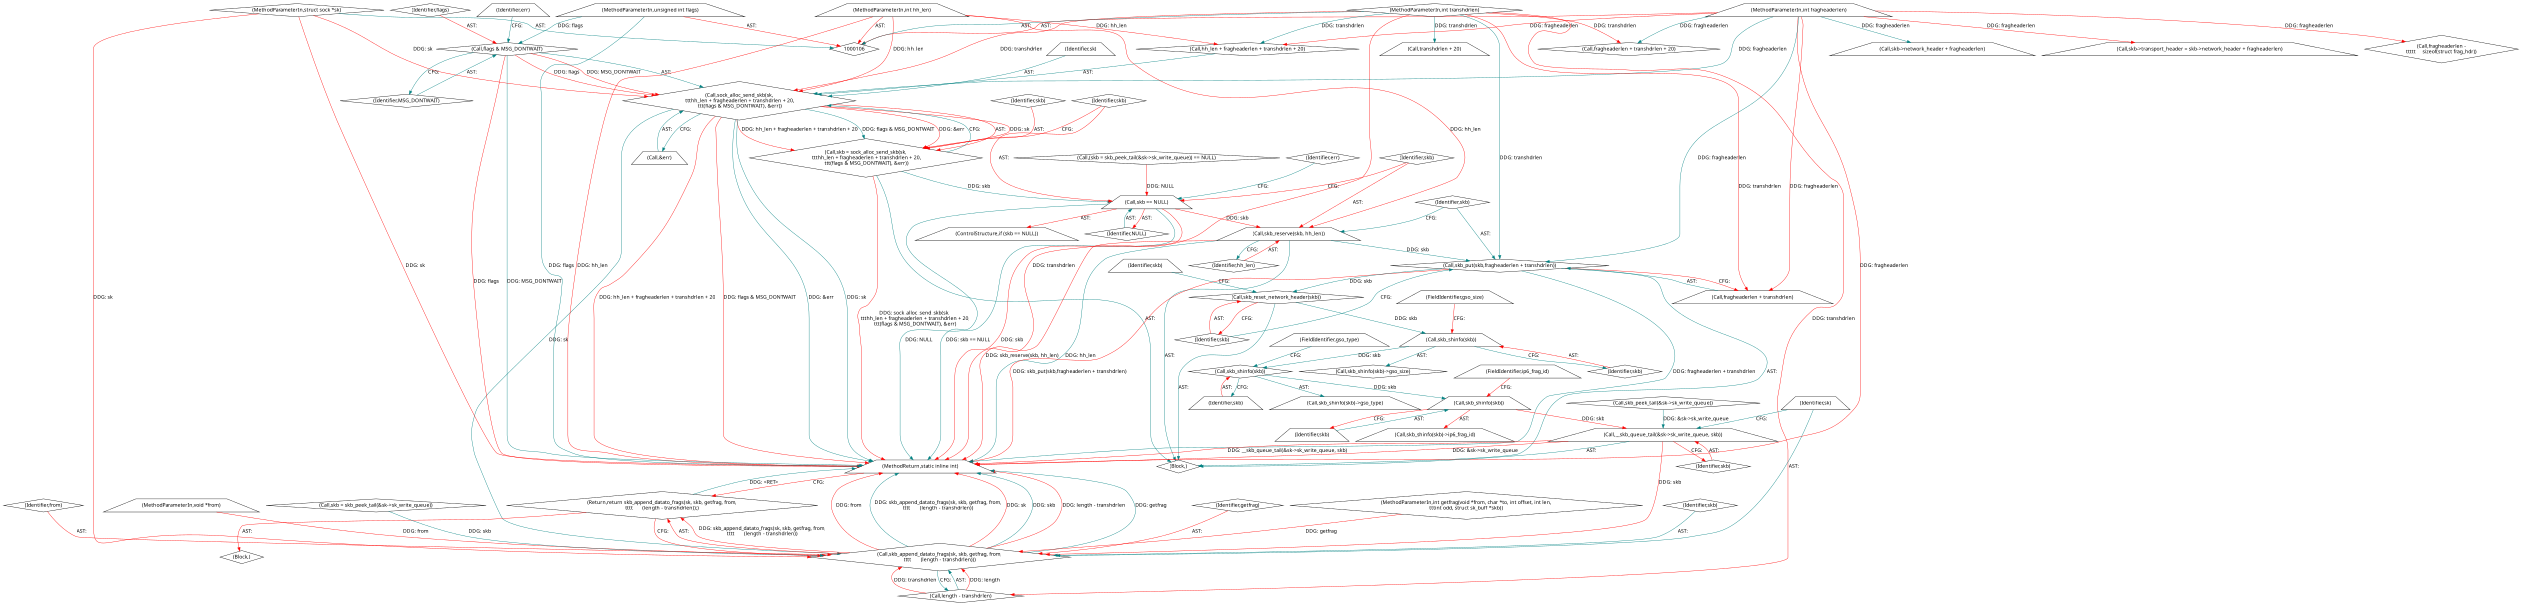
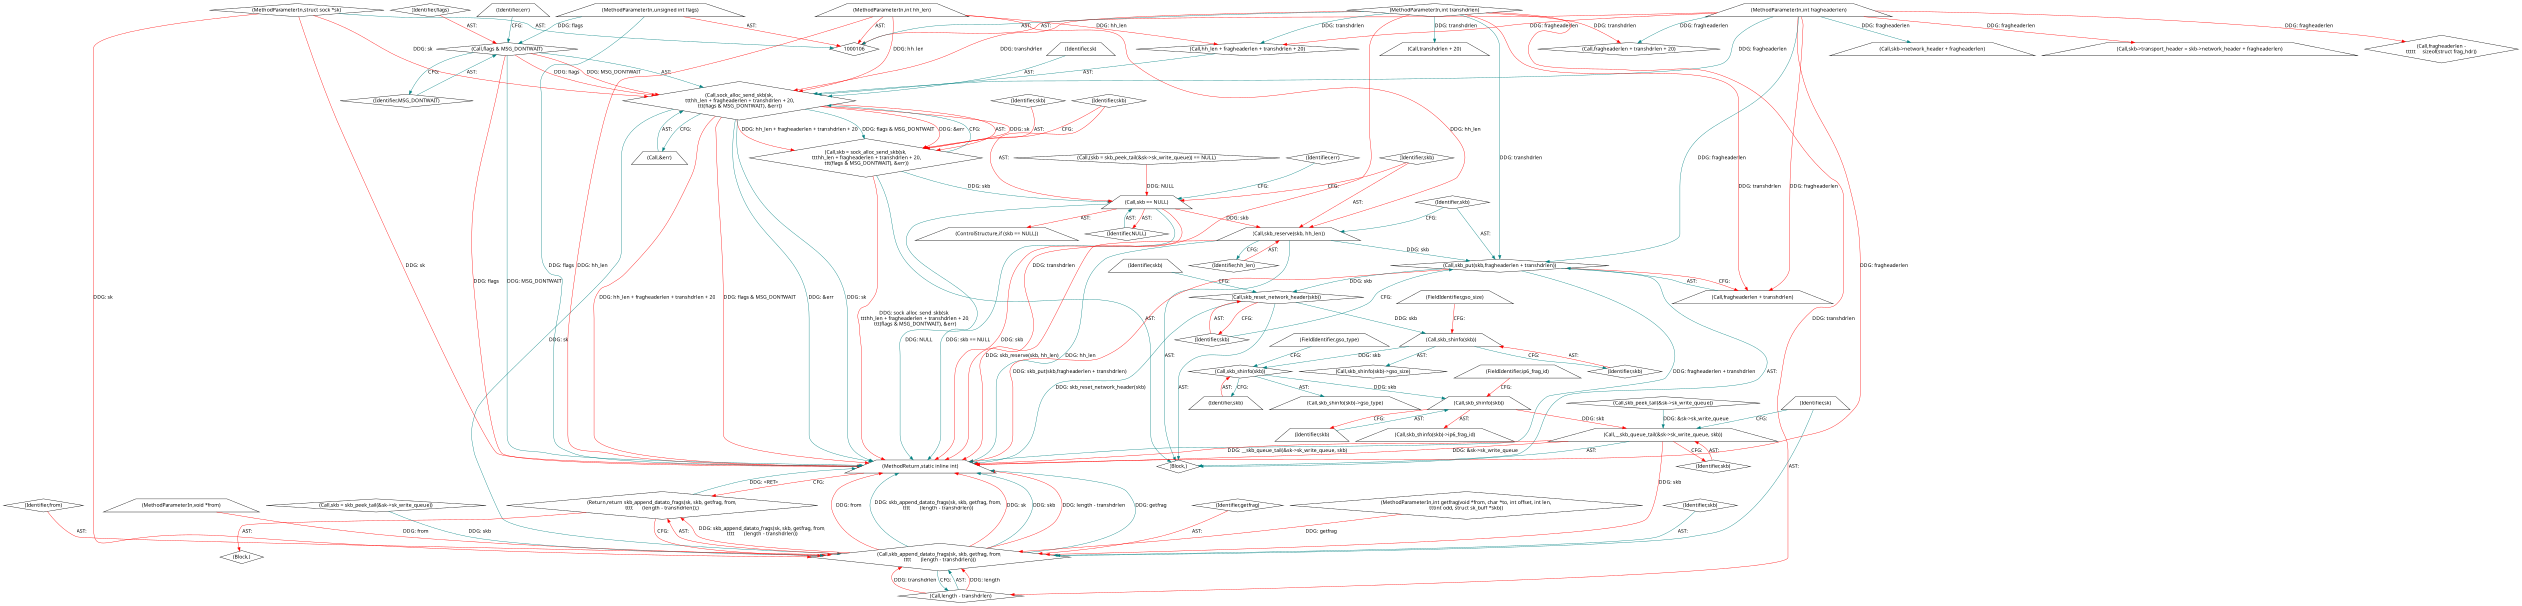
none -> (1101, 381)
